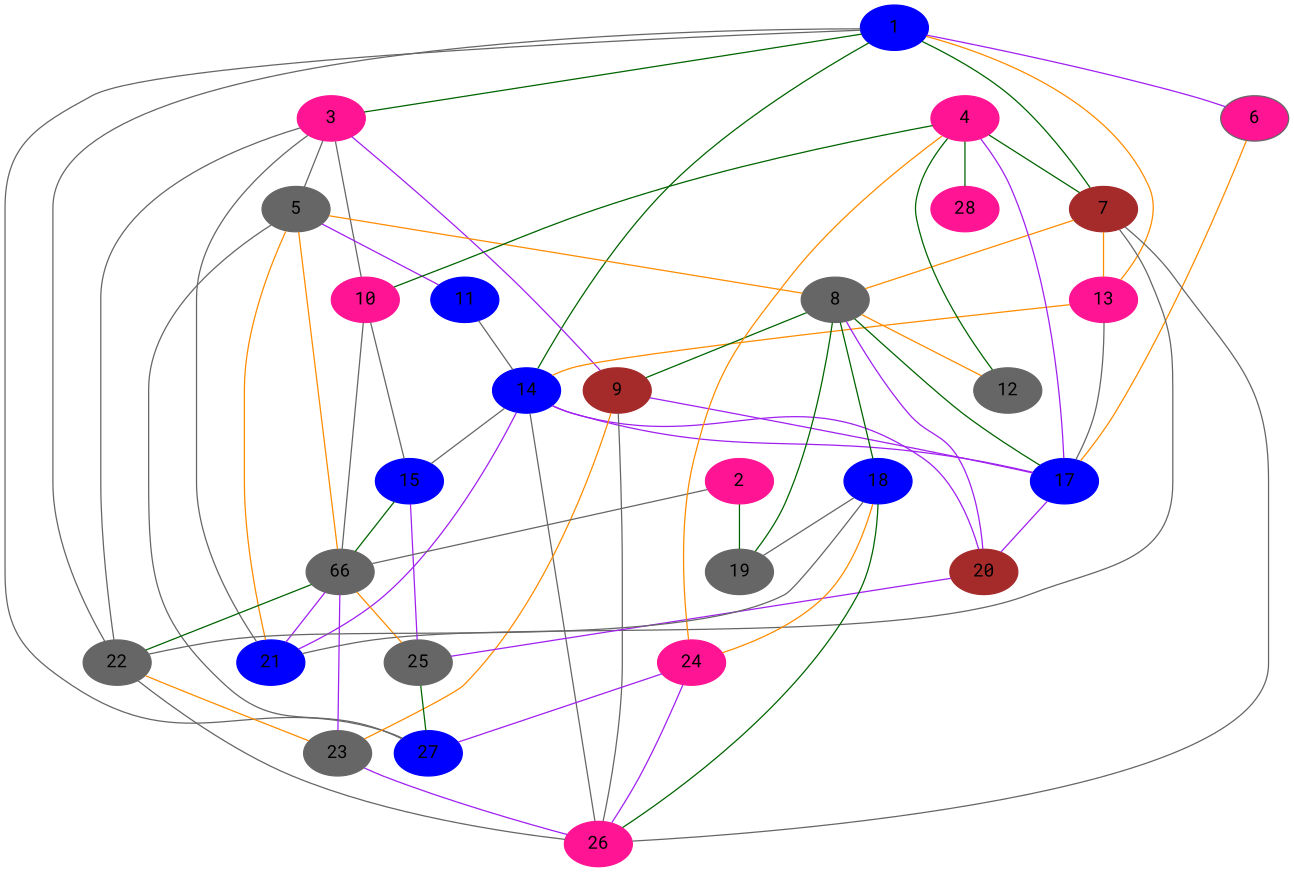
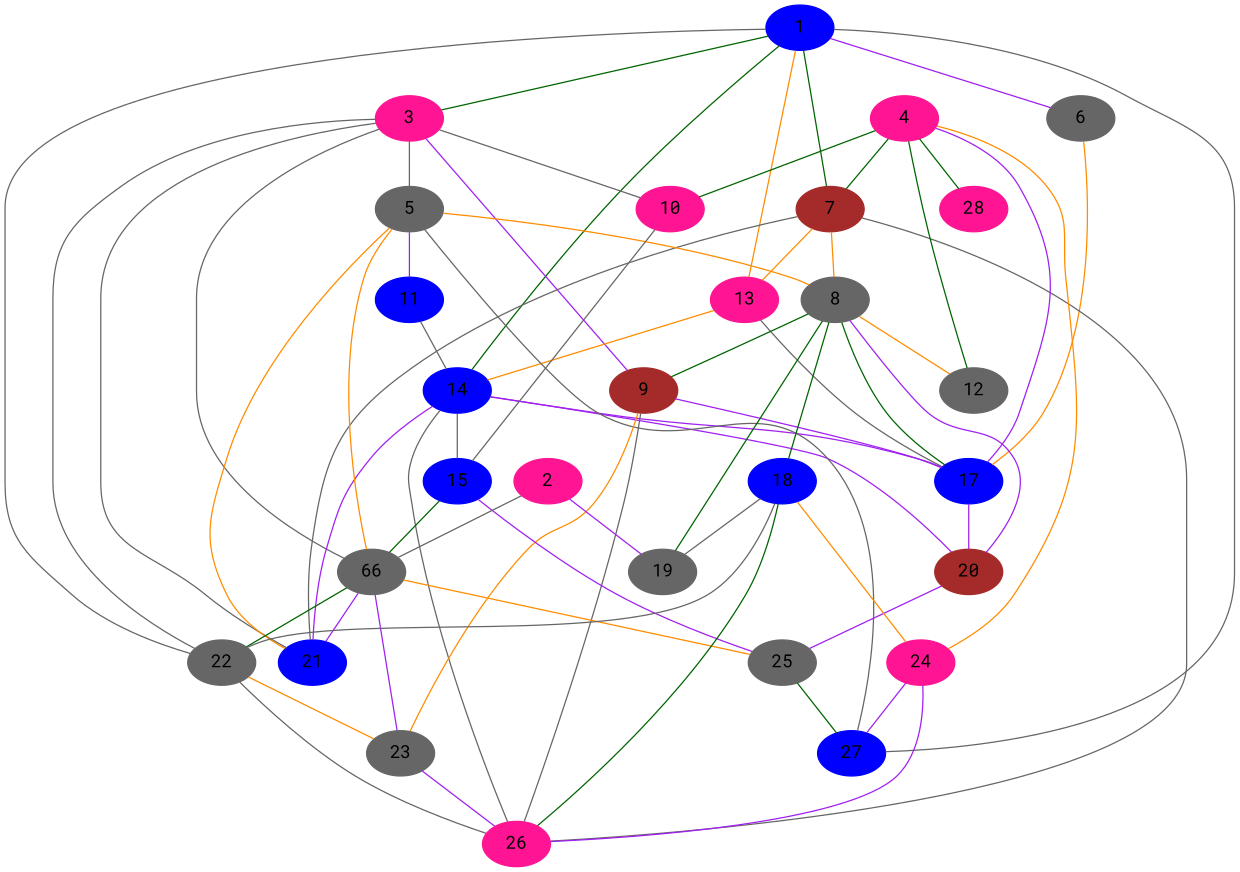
(1255, 118) -> (1081, 118)
(353, 436) -> (197, 330)
(739, 527) -> (605, 527)
